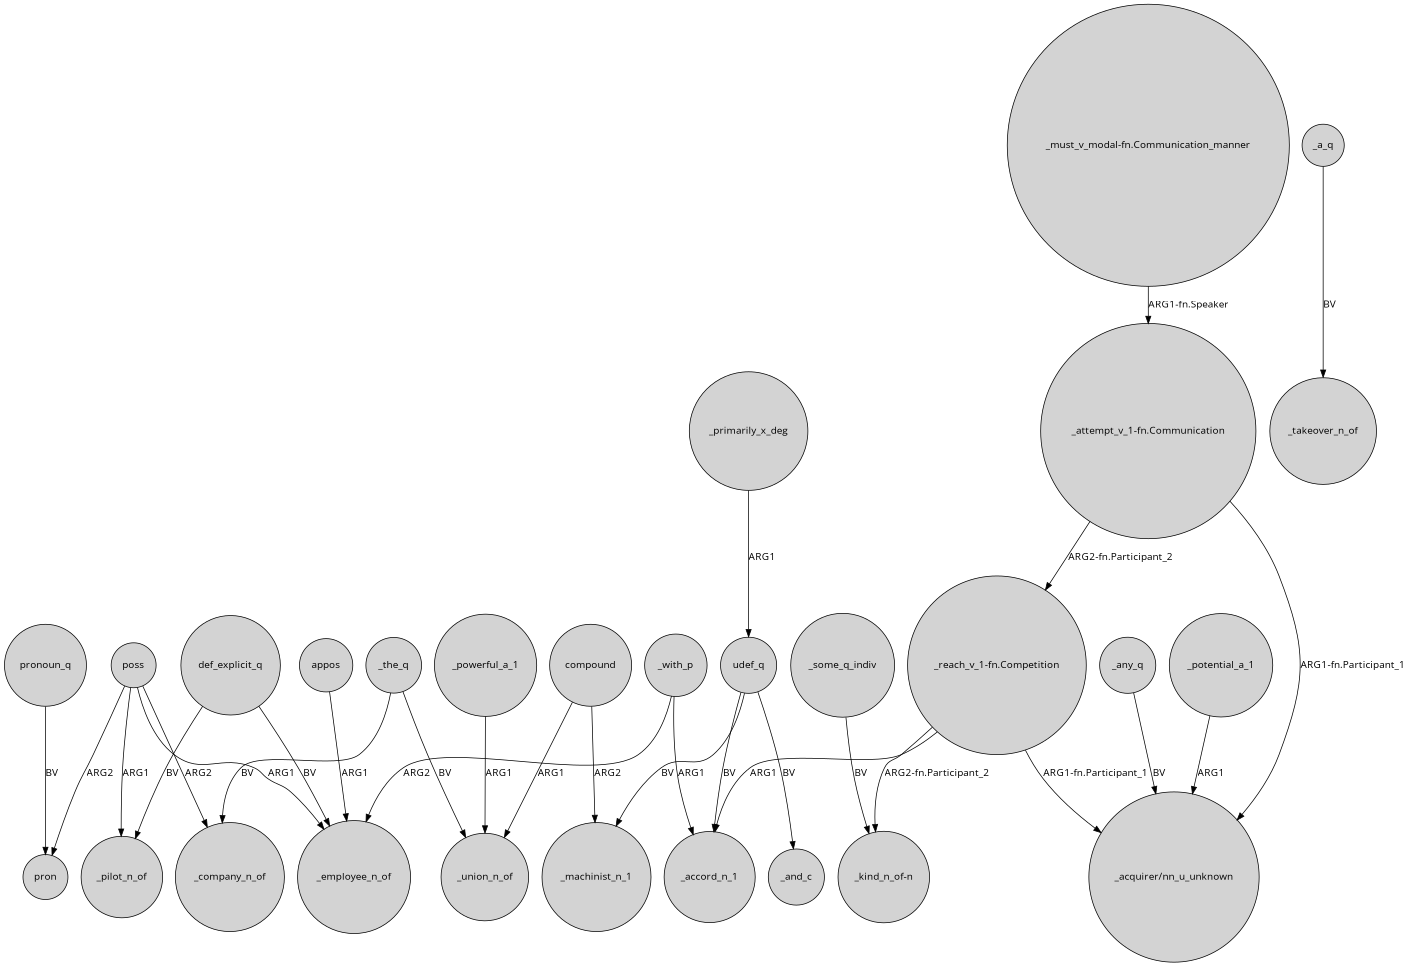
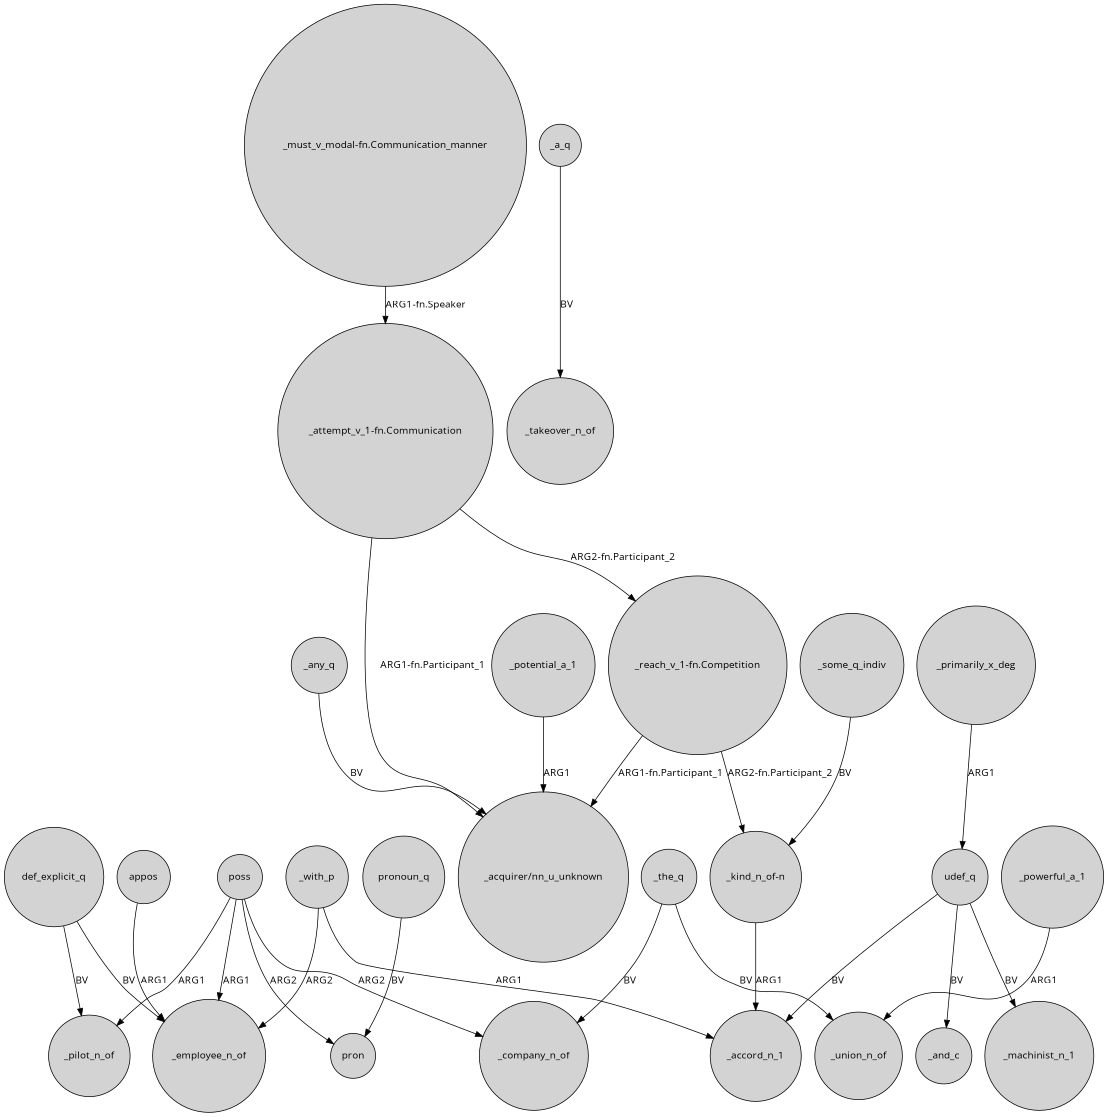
(591, 665) -> none
(813, 758) -> (756, 963)
